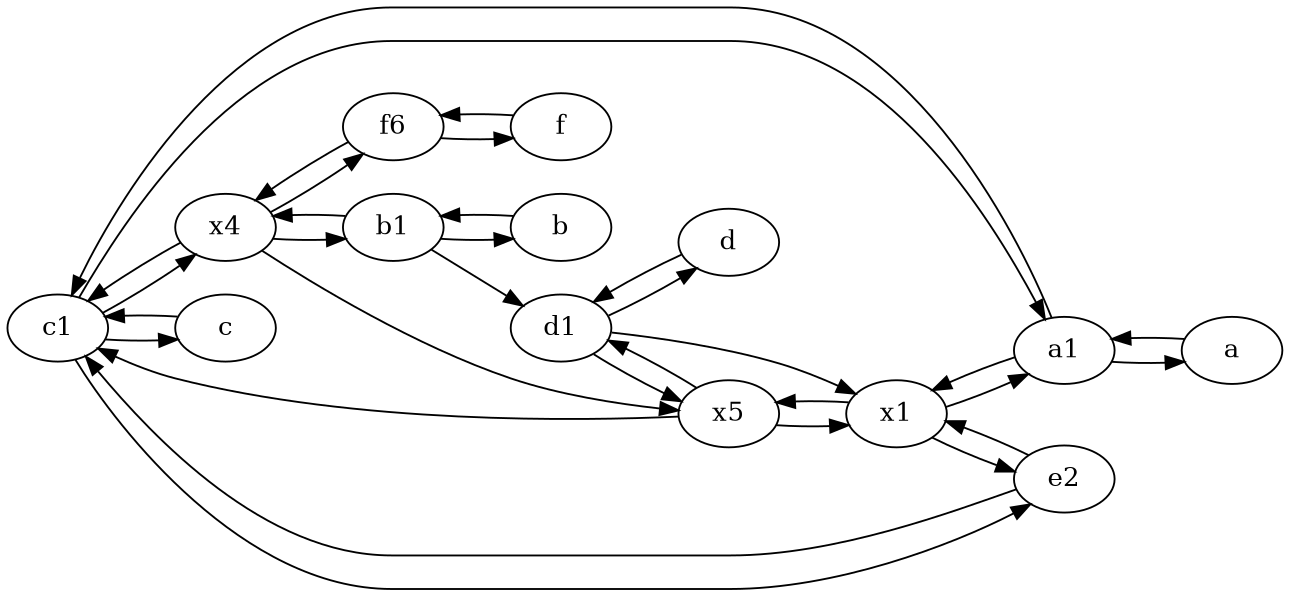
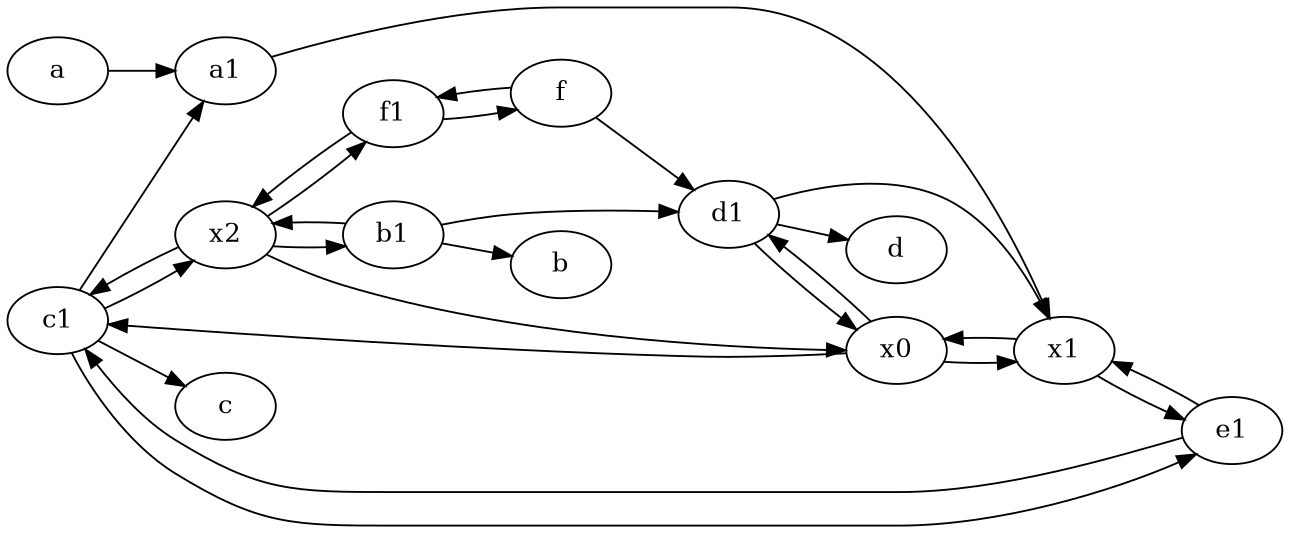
(580, 7) -> none
(393, 127) -> (393, 114)
(486, 215) -> none
(226, 227) -> (226, 235)
(645, 272) -> (637, 148)
(151, 316) -> none
(1139, 363) -> none
(979, 395) -> none
(729, 414) -> (897, 350)
(1064, 479) -> (1232, 431)
